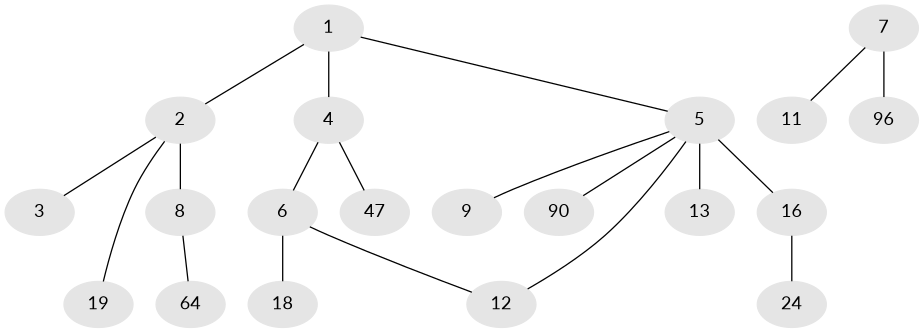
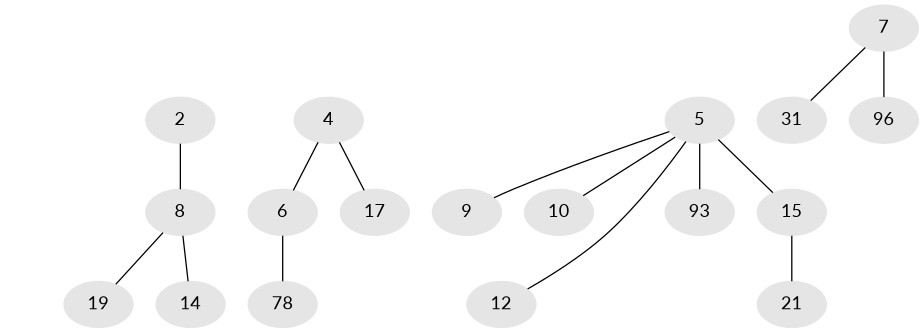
(329, 28) -> none
(792, 120) -> (792, 120)
(126, 208) -> (139, 258)
(40, 212) -> none
(375, 212) -> (375, 212)
(559, 212) -> (559, 212)
(700, 212) -> (700, 212)
(792, 212) -> (792, 212)
(390, 261) -> none
(191, 304) -> (191, 304)
(283, 304) -> (283, 304)
(792, 304) -> (792, 304)
